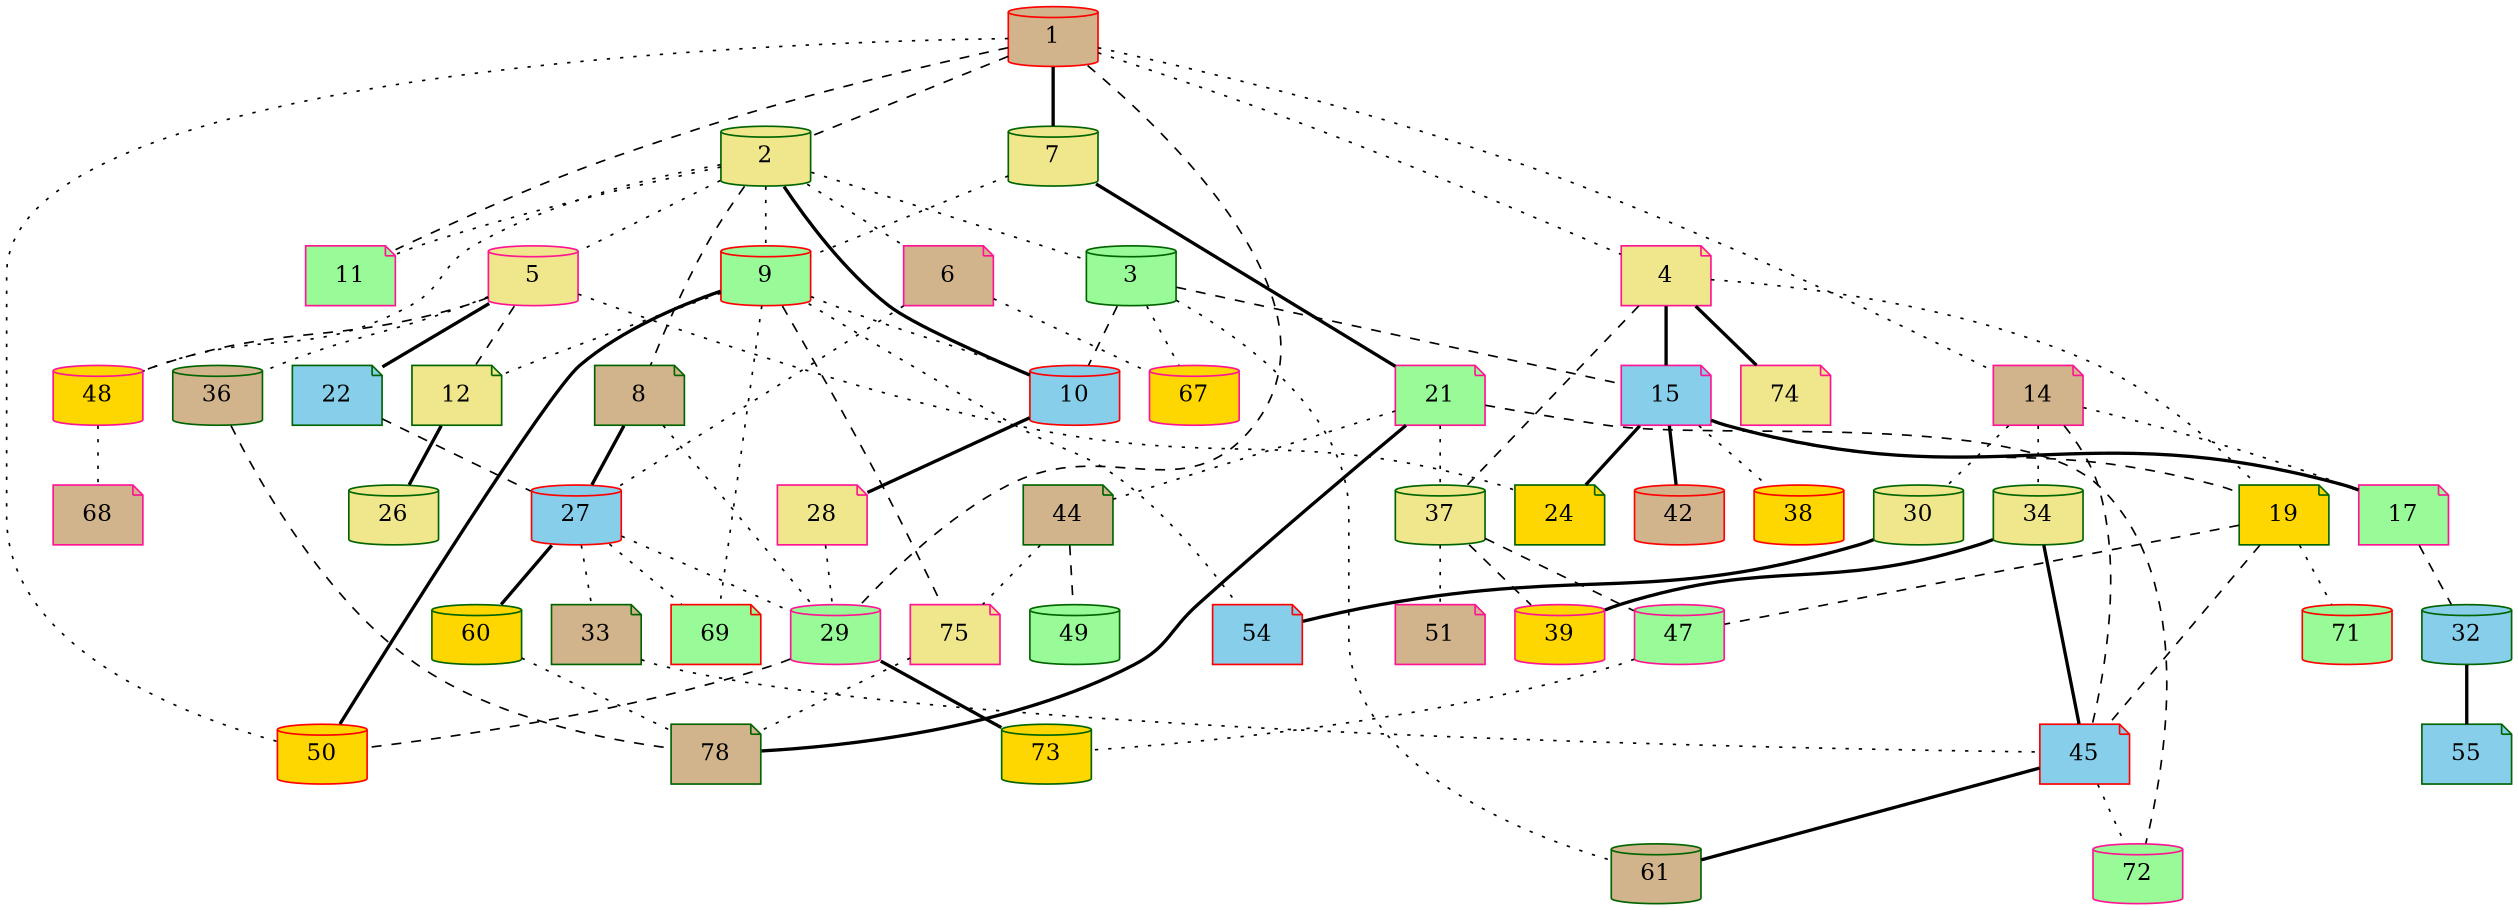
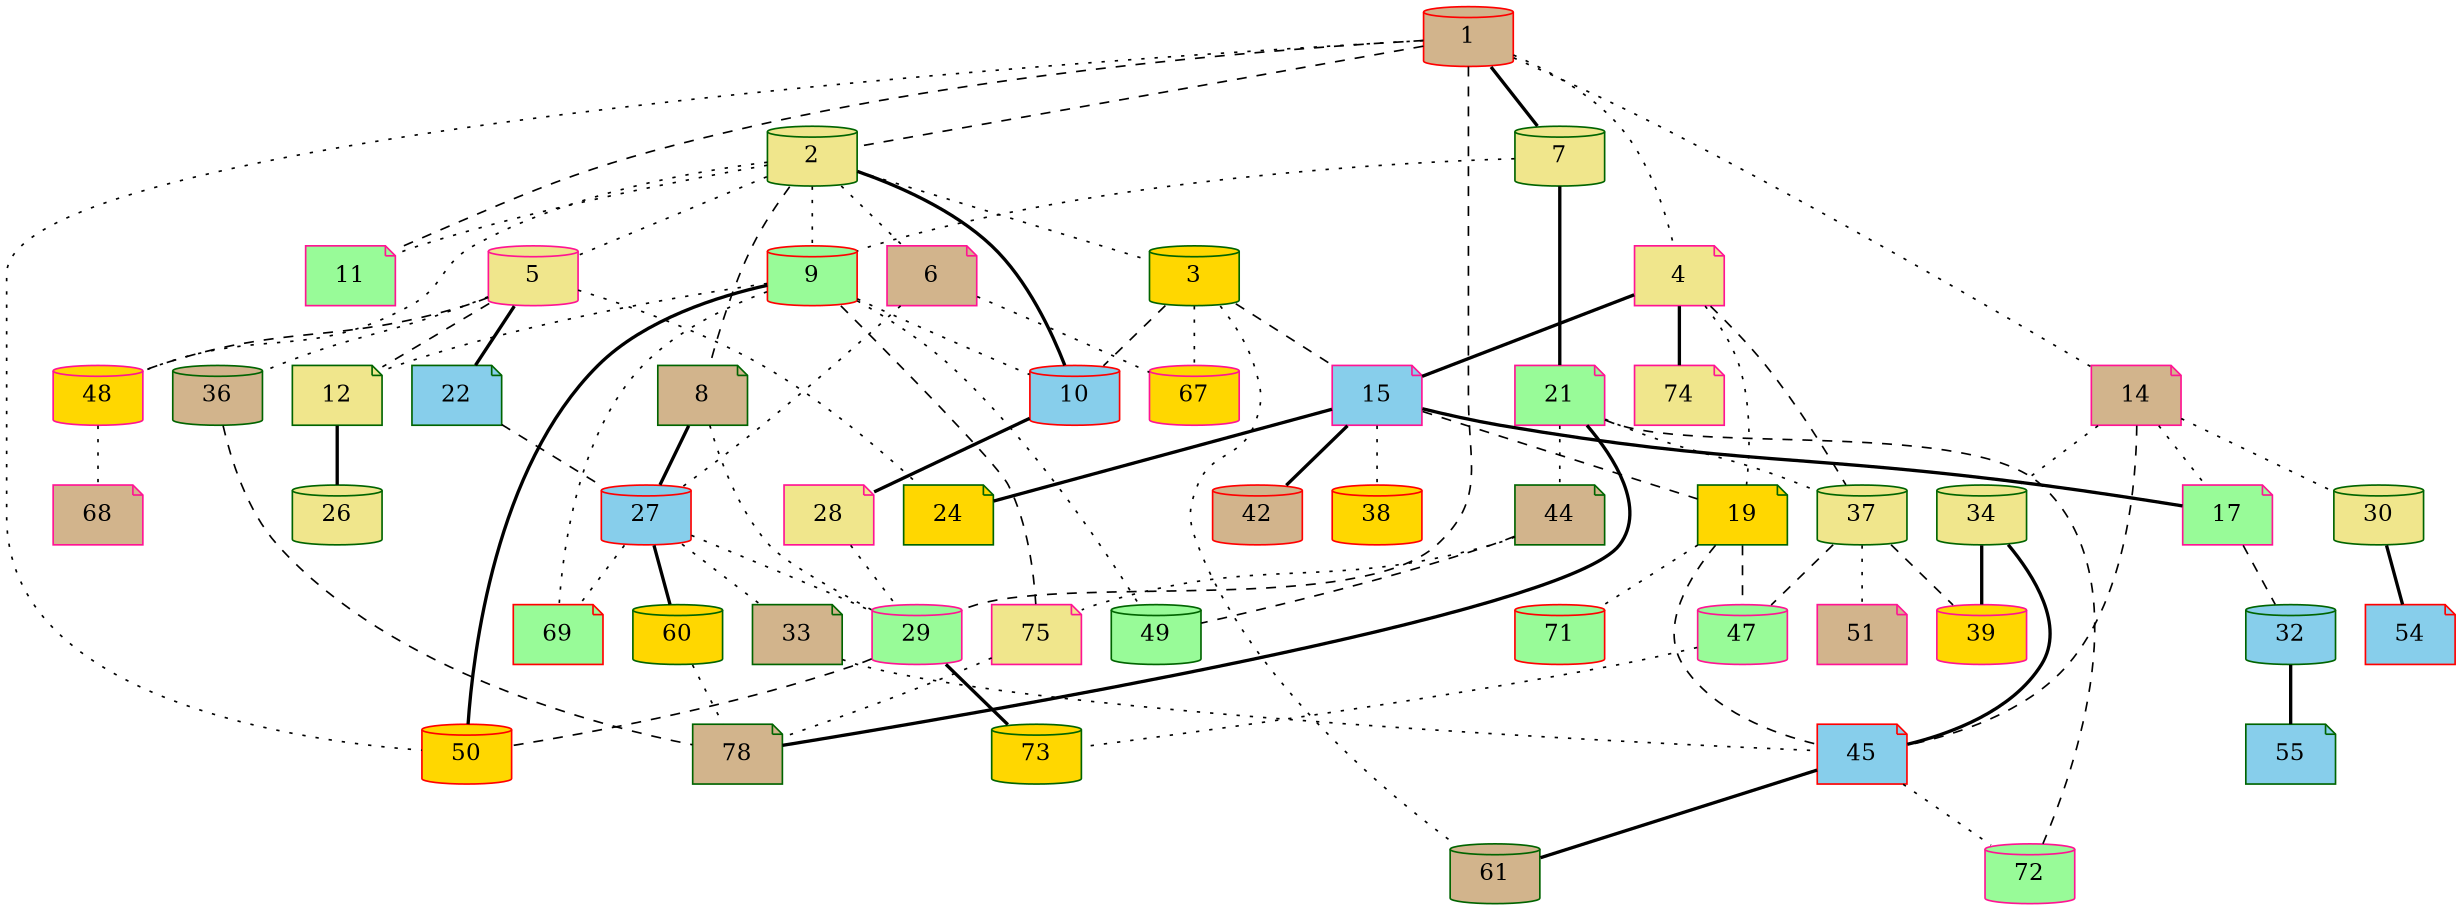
(1131, 276) -> (1194, 276)
(1050, 442) -> (1023, 443)
